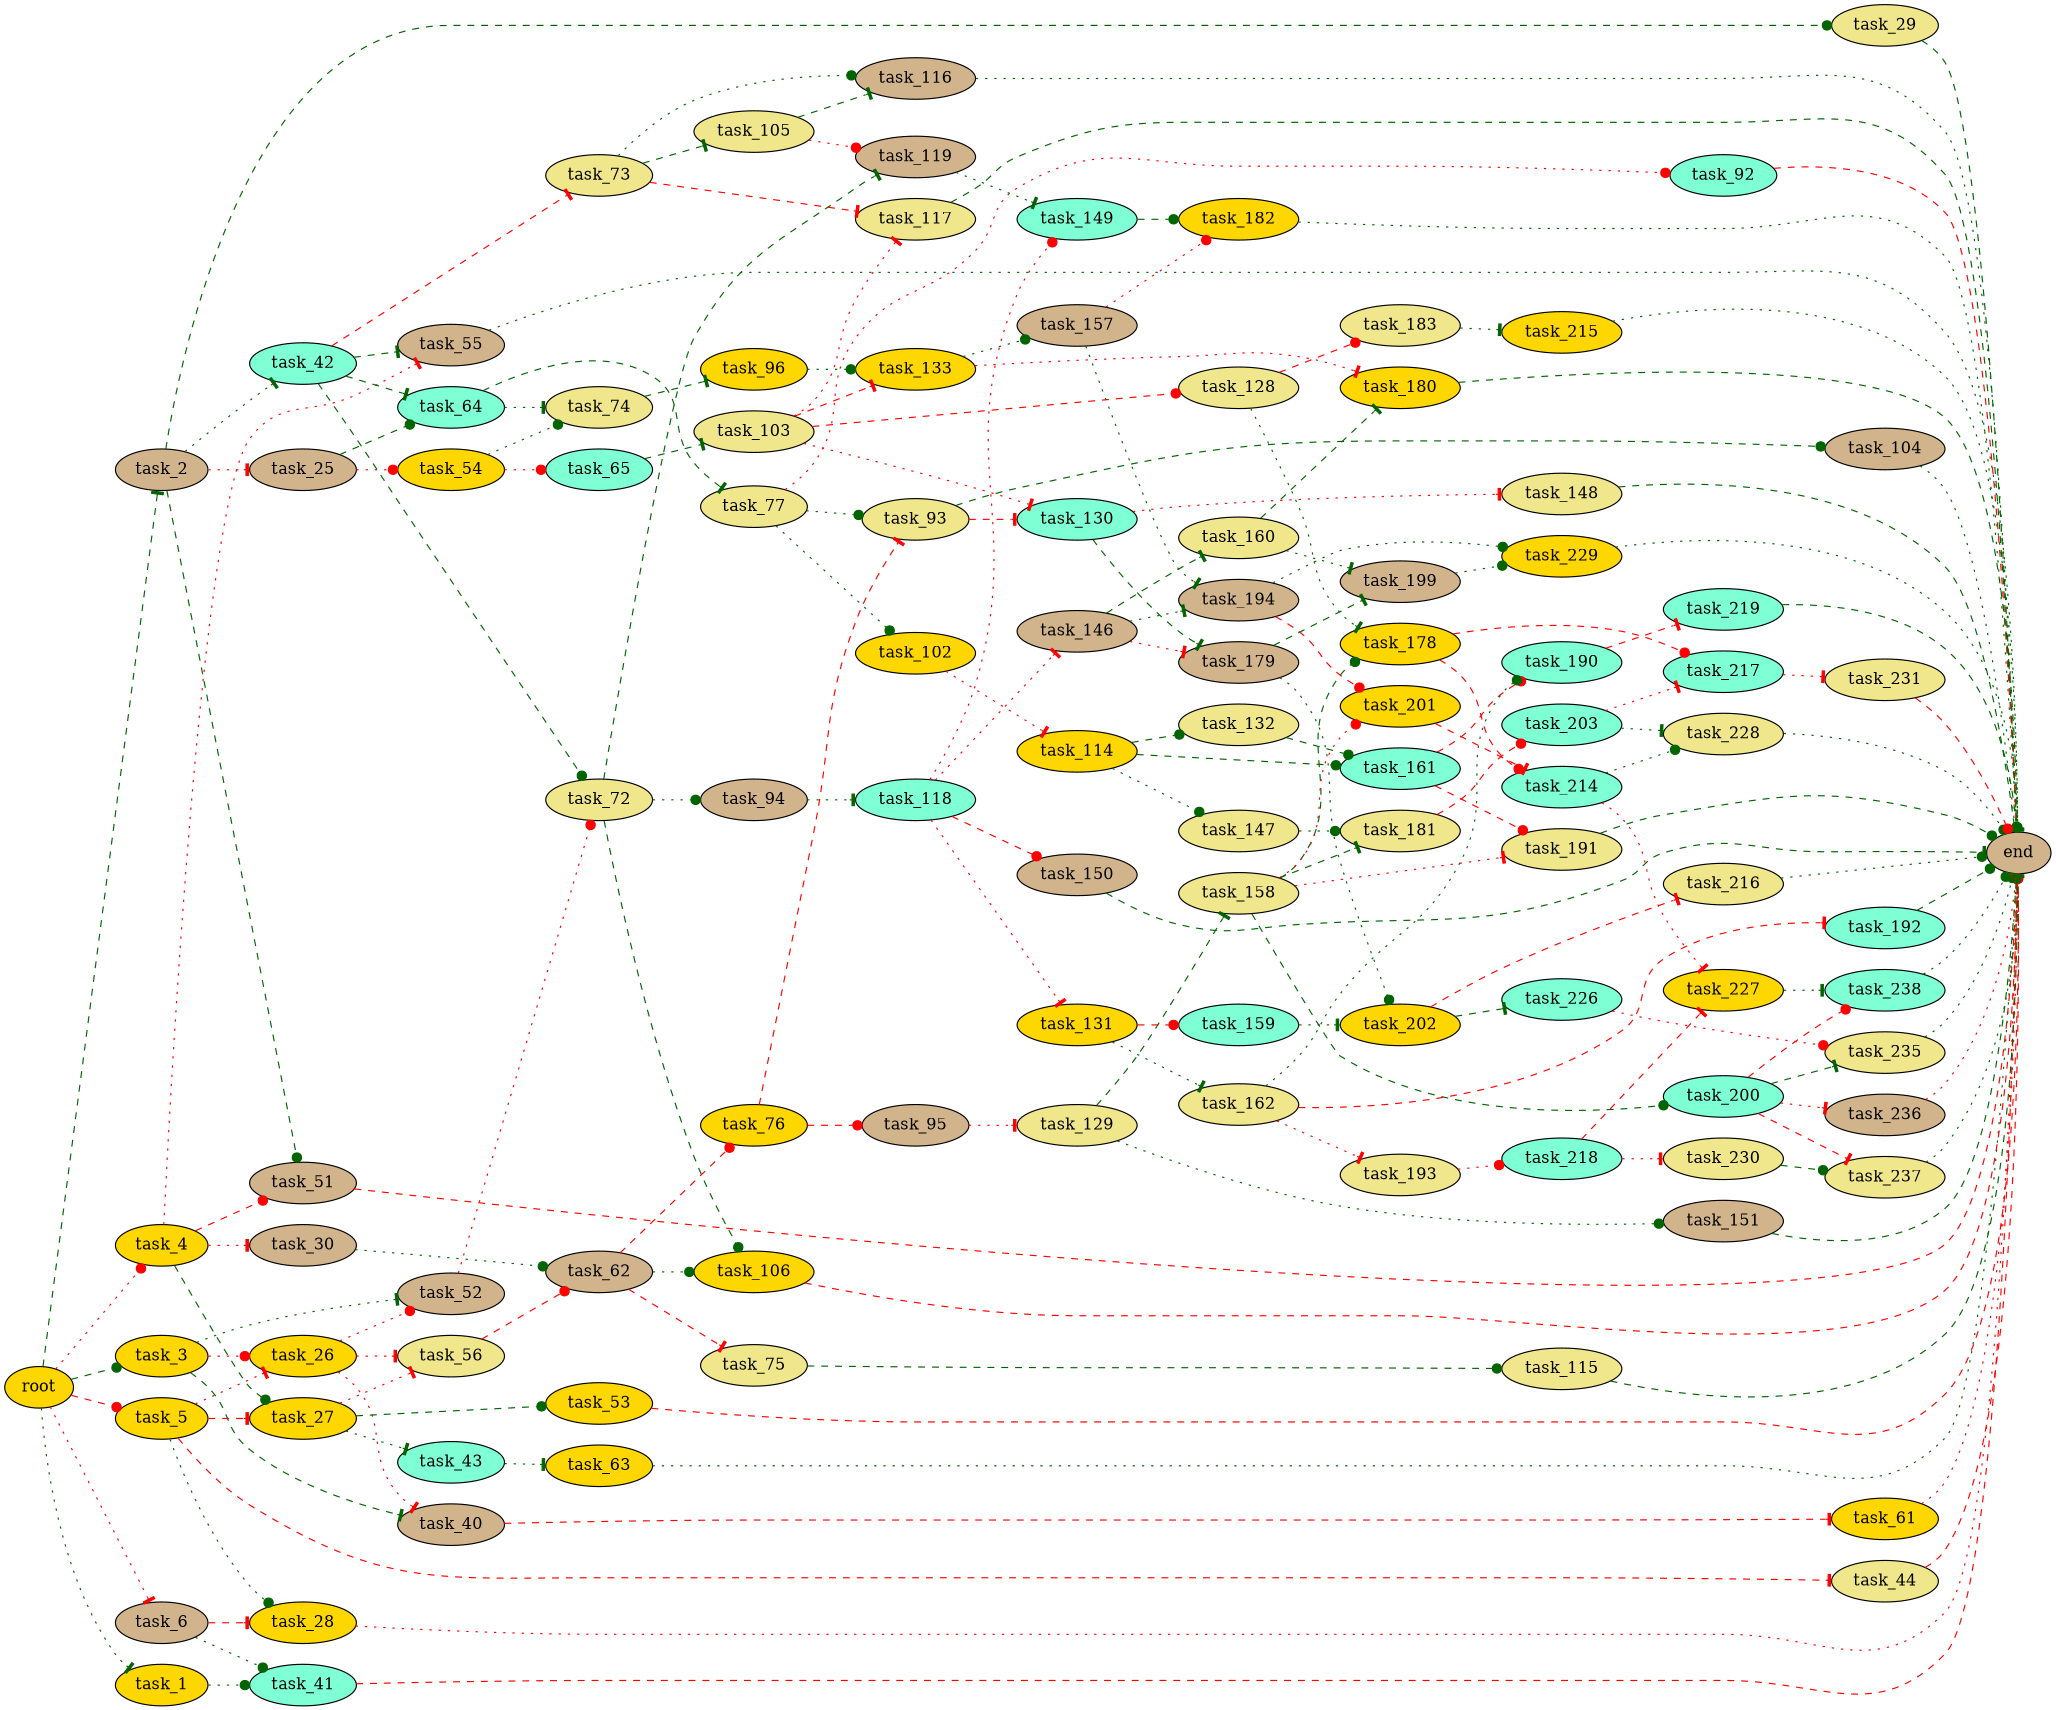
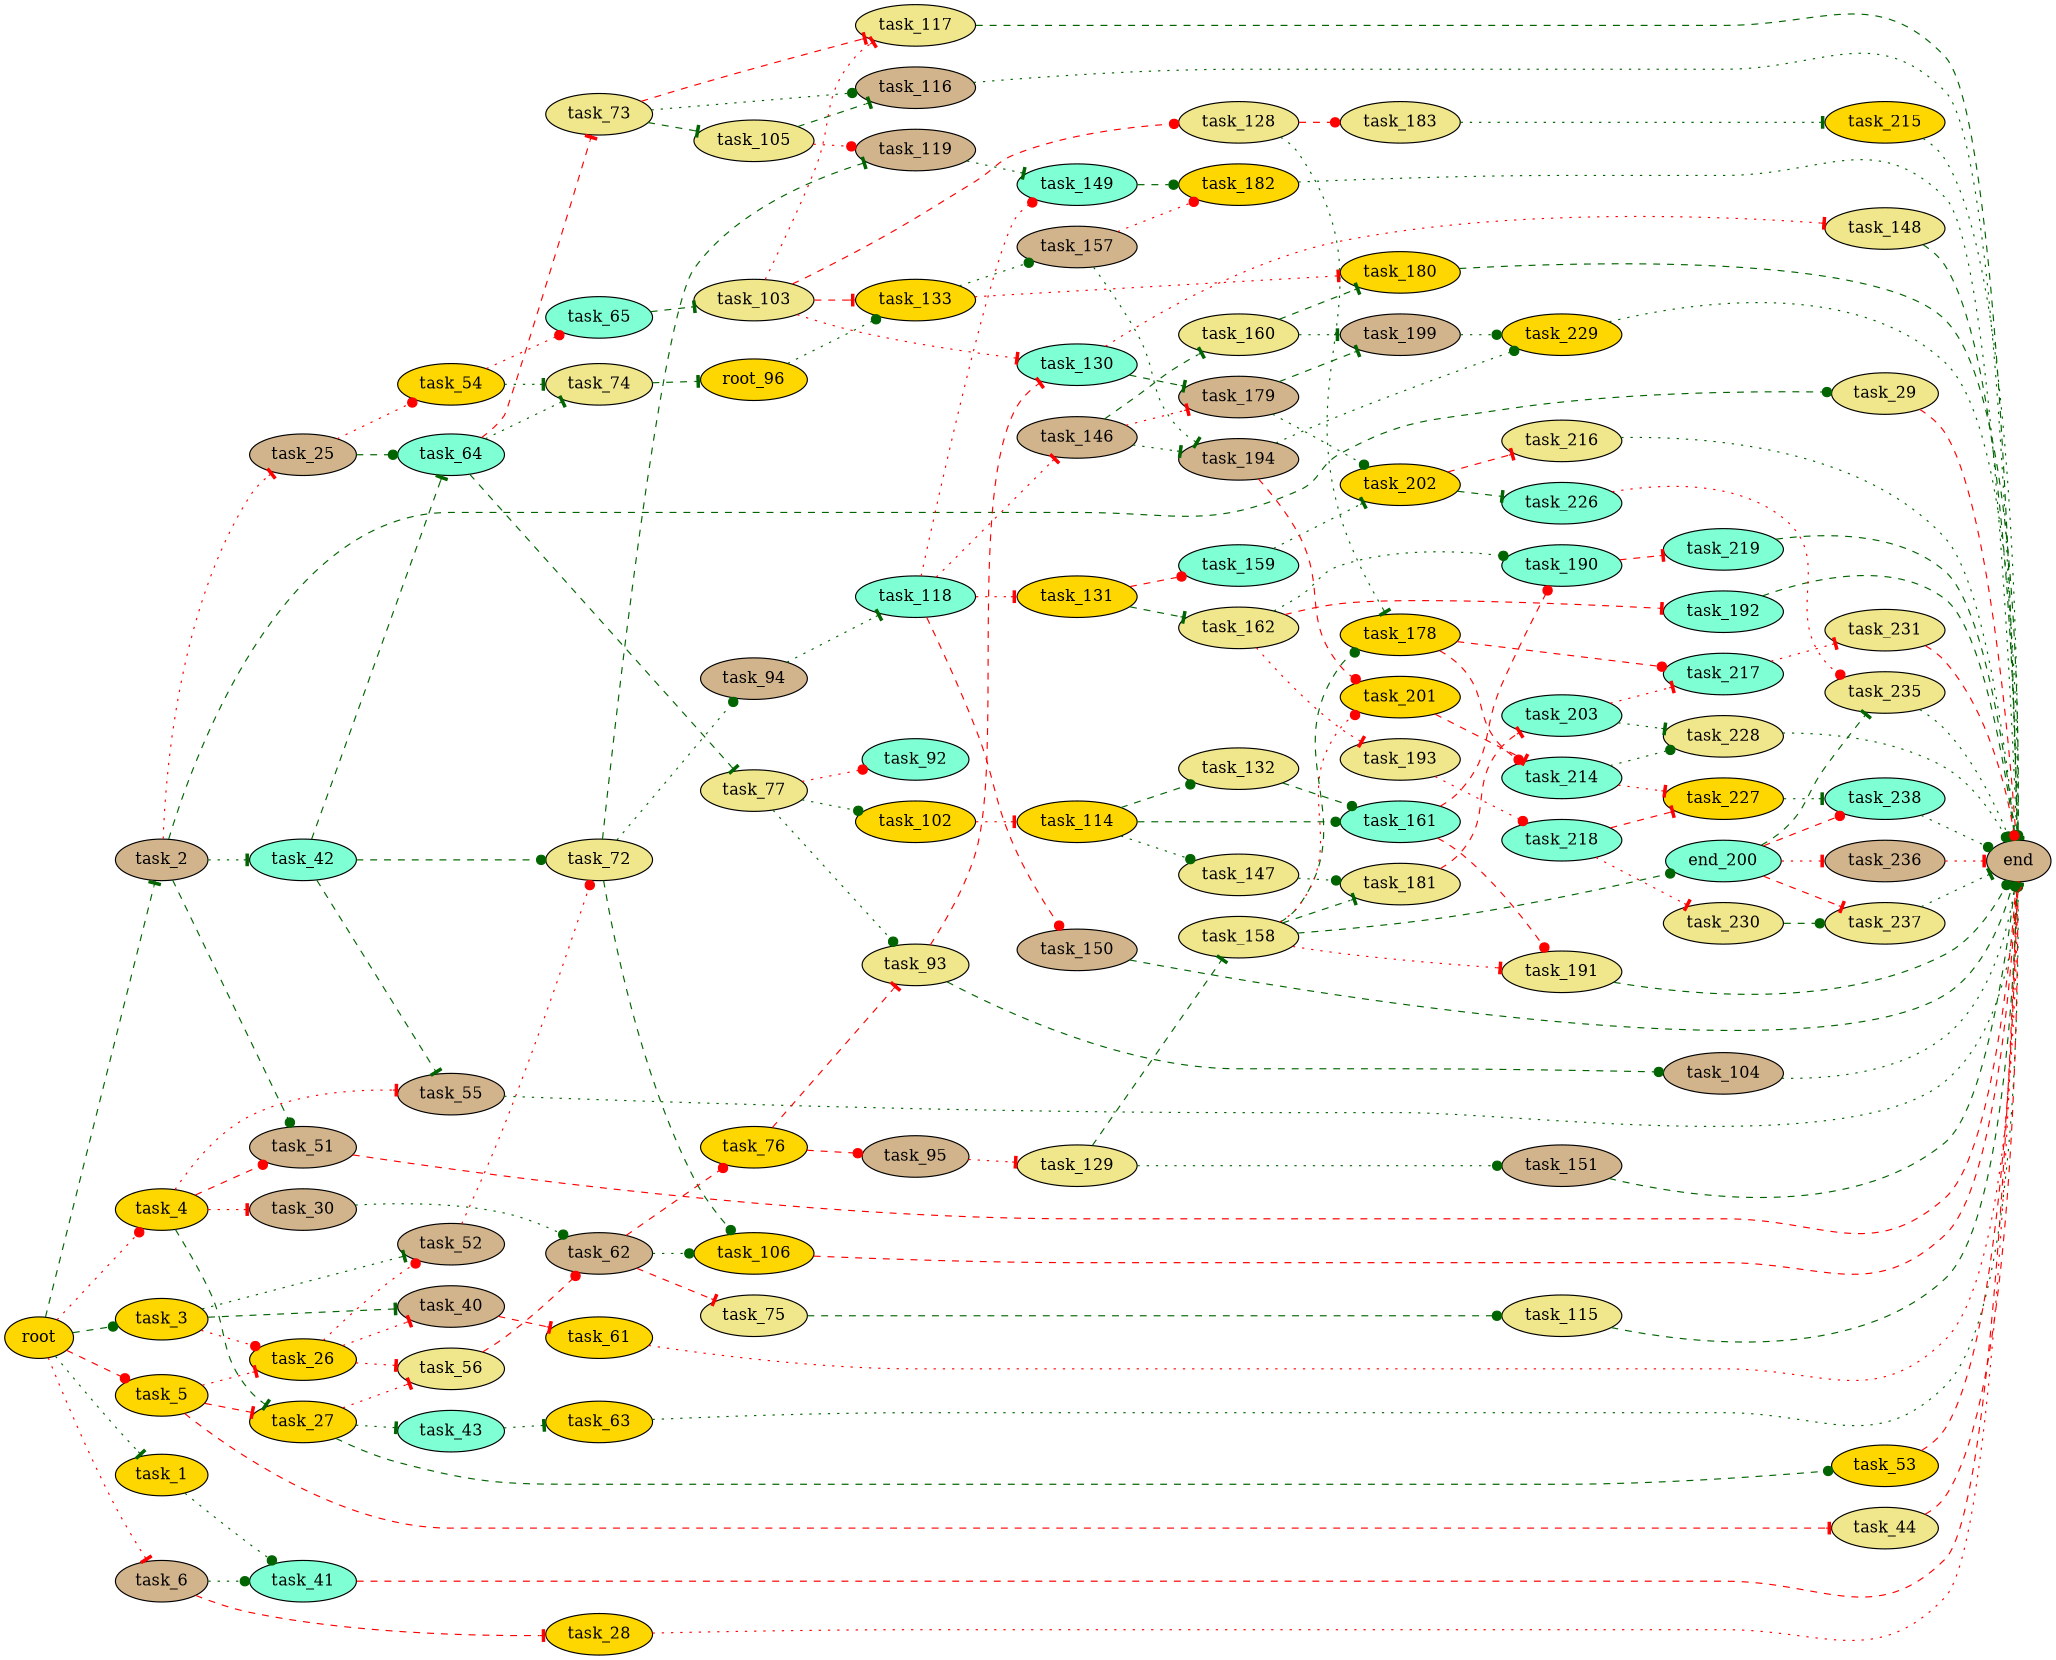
(1964, 266) -> none
(448, 271) -> (543, 294)
(754, 369) -> (754, 380)
(1994, 424) -> (1992, 612)
(521, 440) -> (523, 384)
(1485, 773) -> (1480, 811)
(1155, 1063) -> (1155, 612)
(1723, 1096) -> (1723, 861)
(211, 1327) -> (222, 1327)
(209, 1525) -> none
